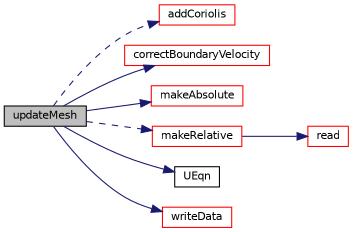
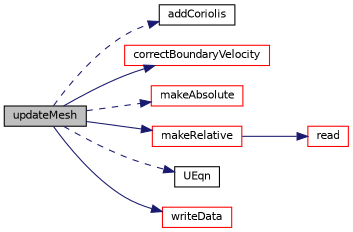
(197, 15) -> (197, 15)
(113, 107) -> (113, 107)
(114, 125) -> (114, 125)
(112, 151) -> (112, 151)
